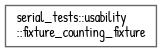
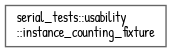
(81, 26) -> (86, 26)
